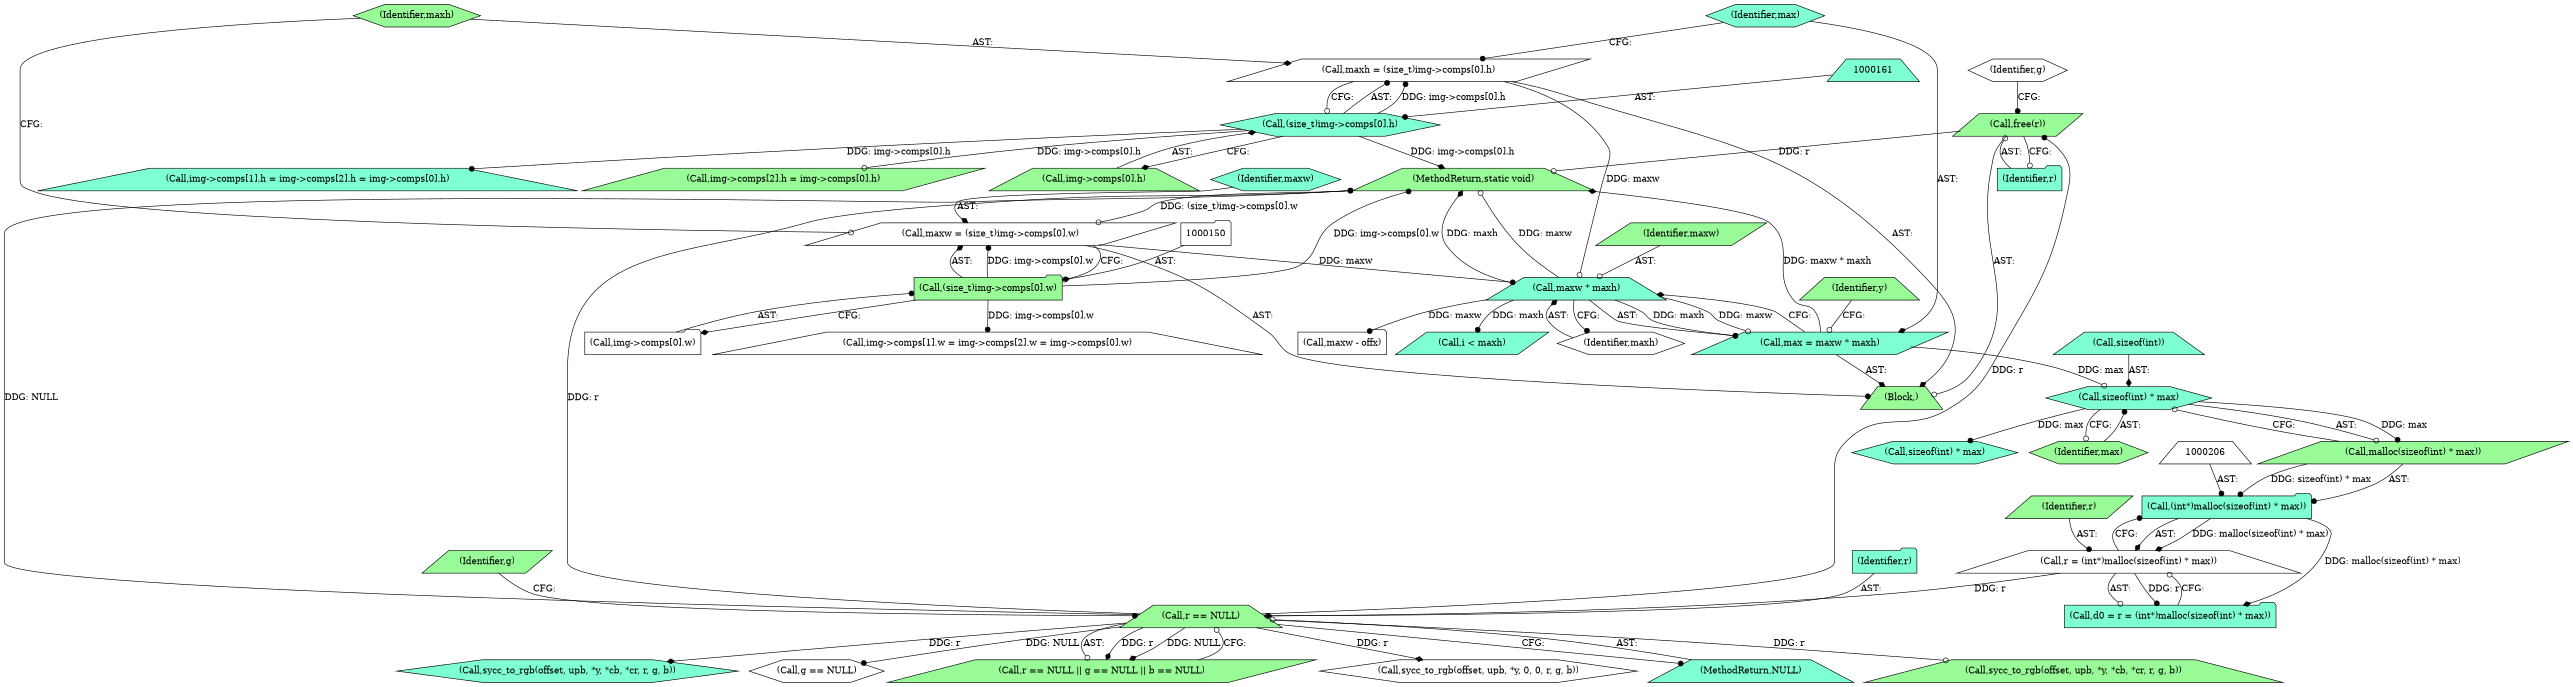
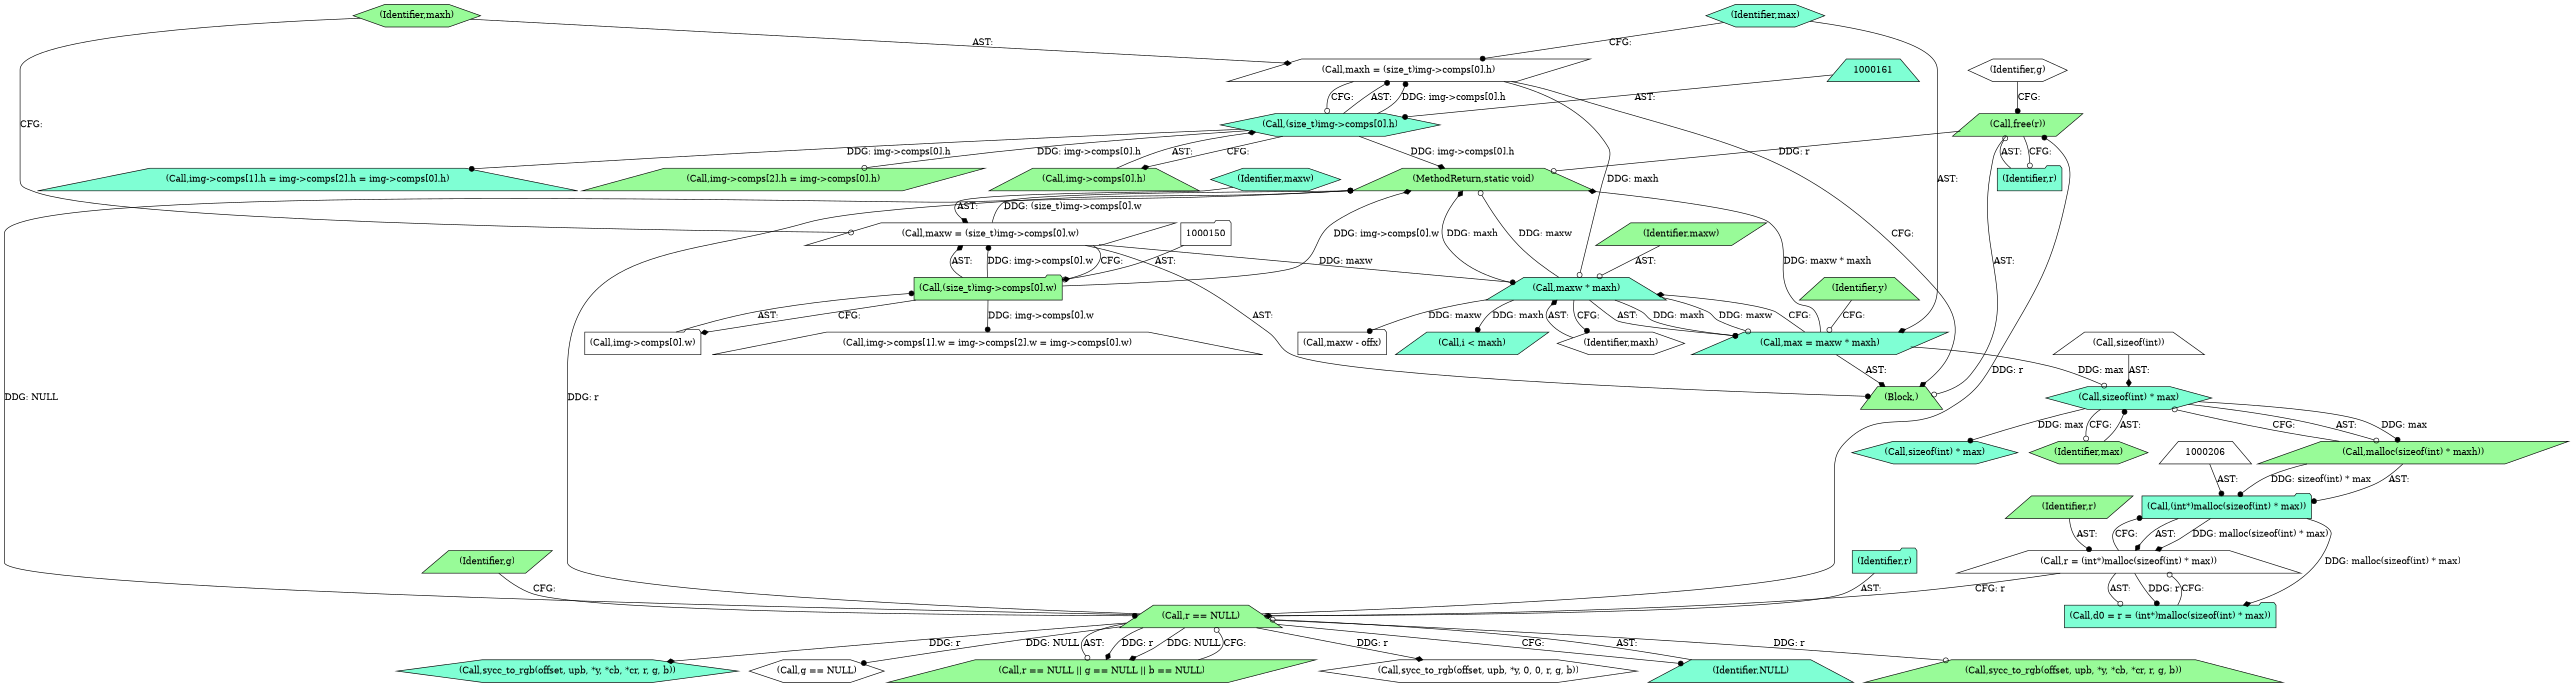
(1633, 180) -> (1633, 180)
(1162, 202) -> (1164, 193)
(1904, 234) -> (1904, 234)
(1249, 275) -> (1249, 275)
(2129, 343) -> (2129, 343)
(2413, 453) -> (2413, 453)
(1990, 589) -> (1990, 589)
(1751, 671) -> (1751, 671)
